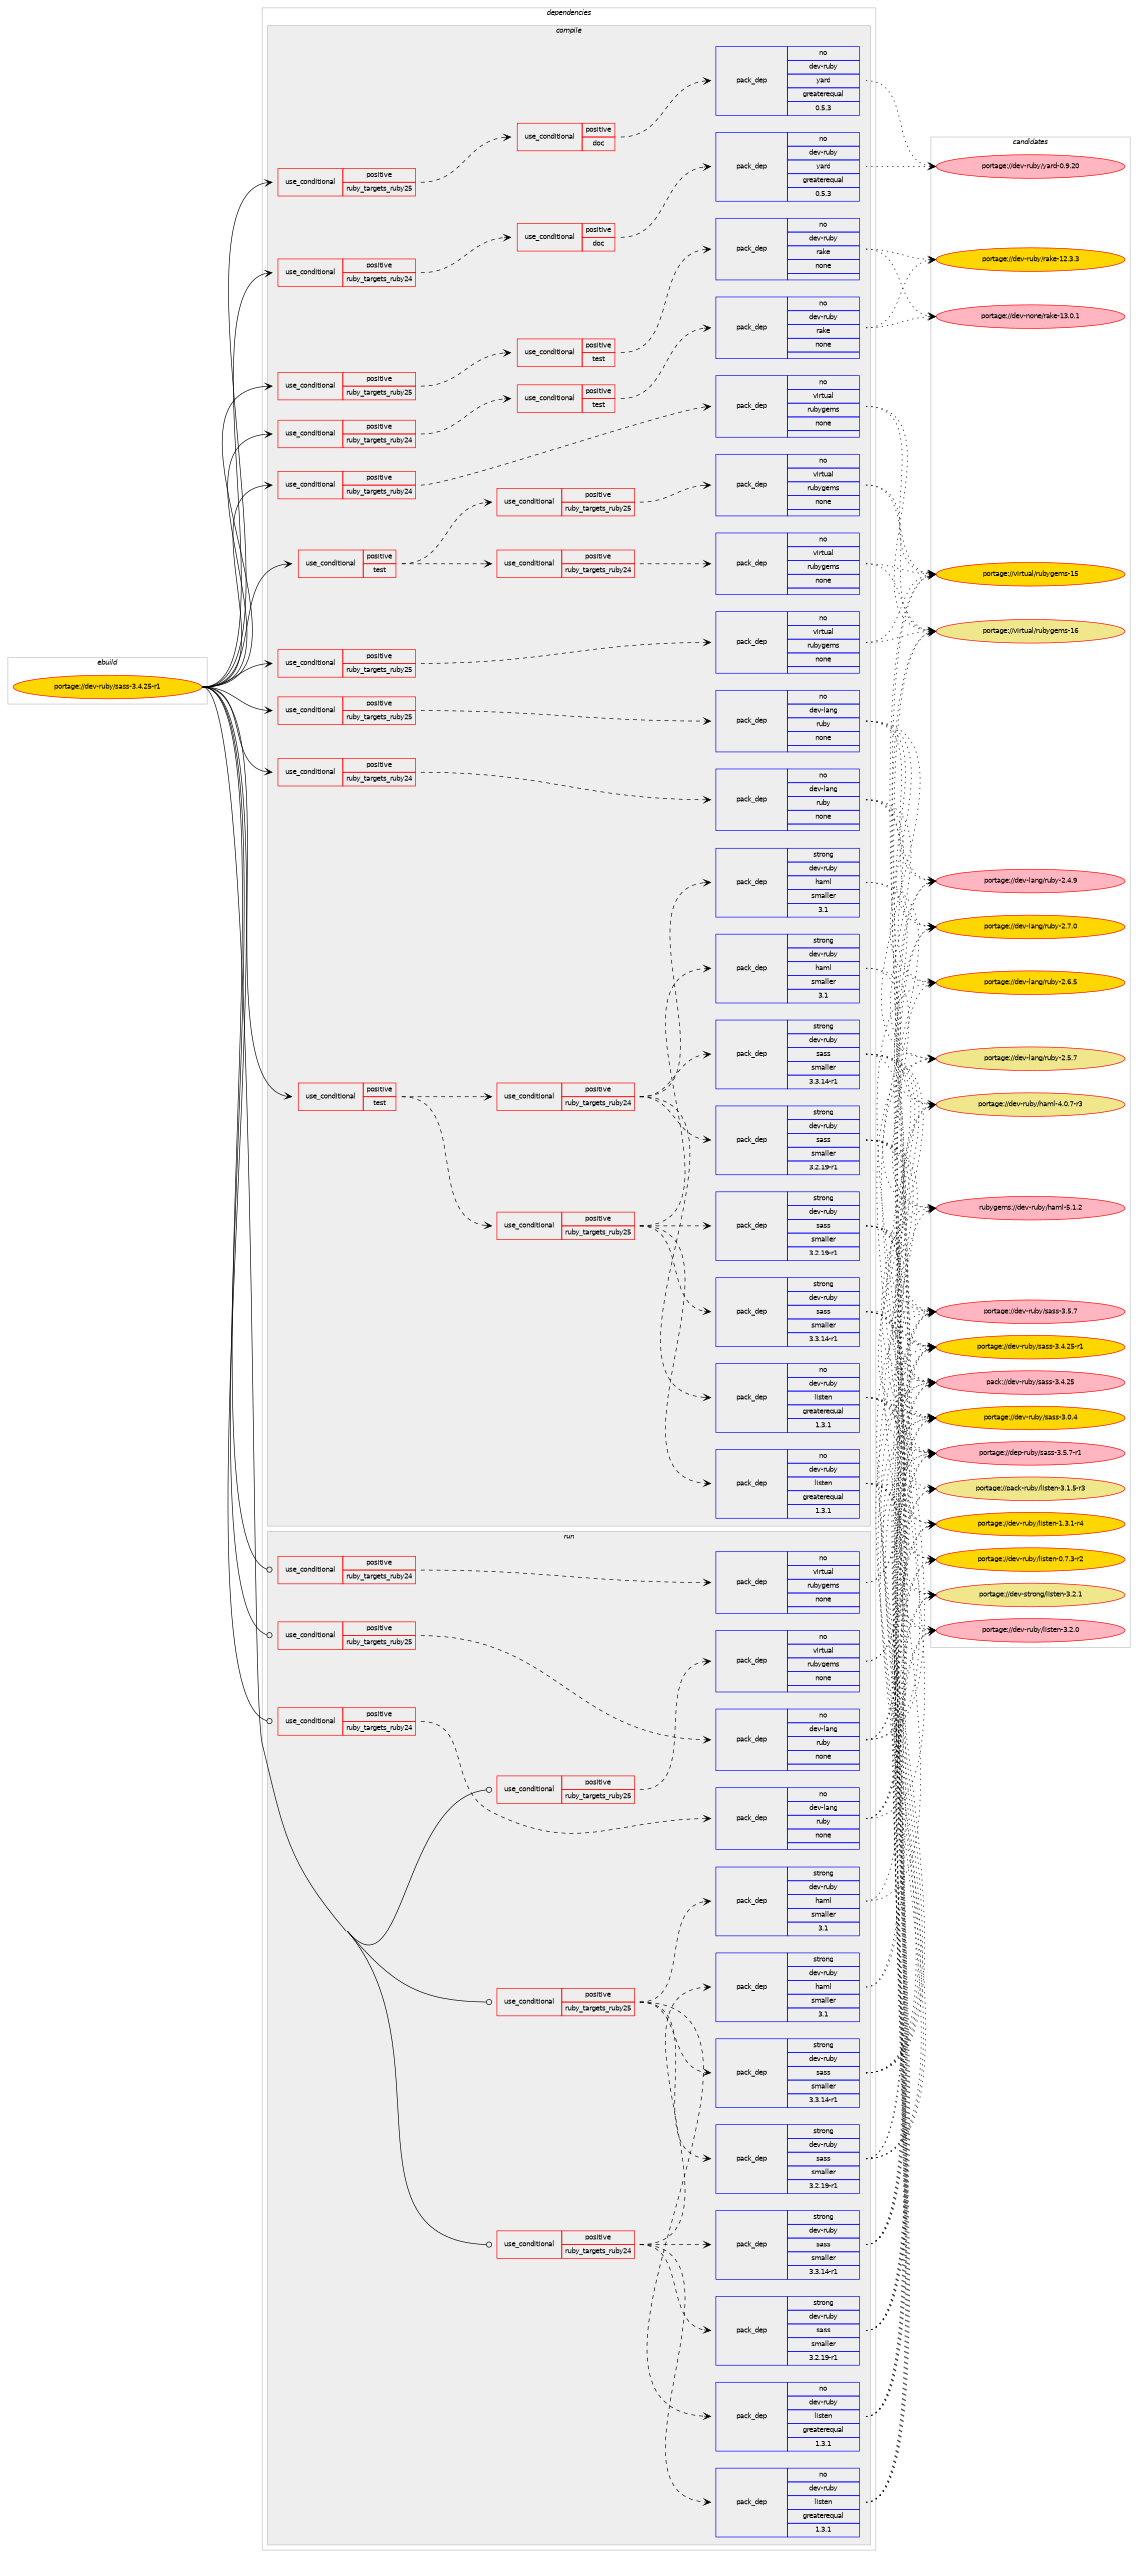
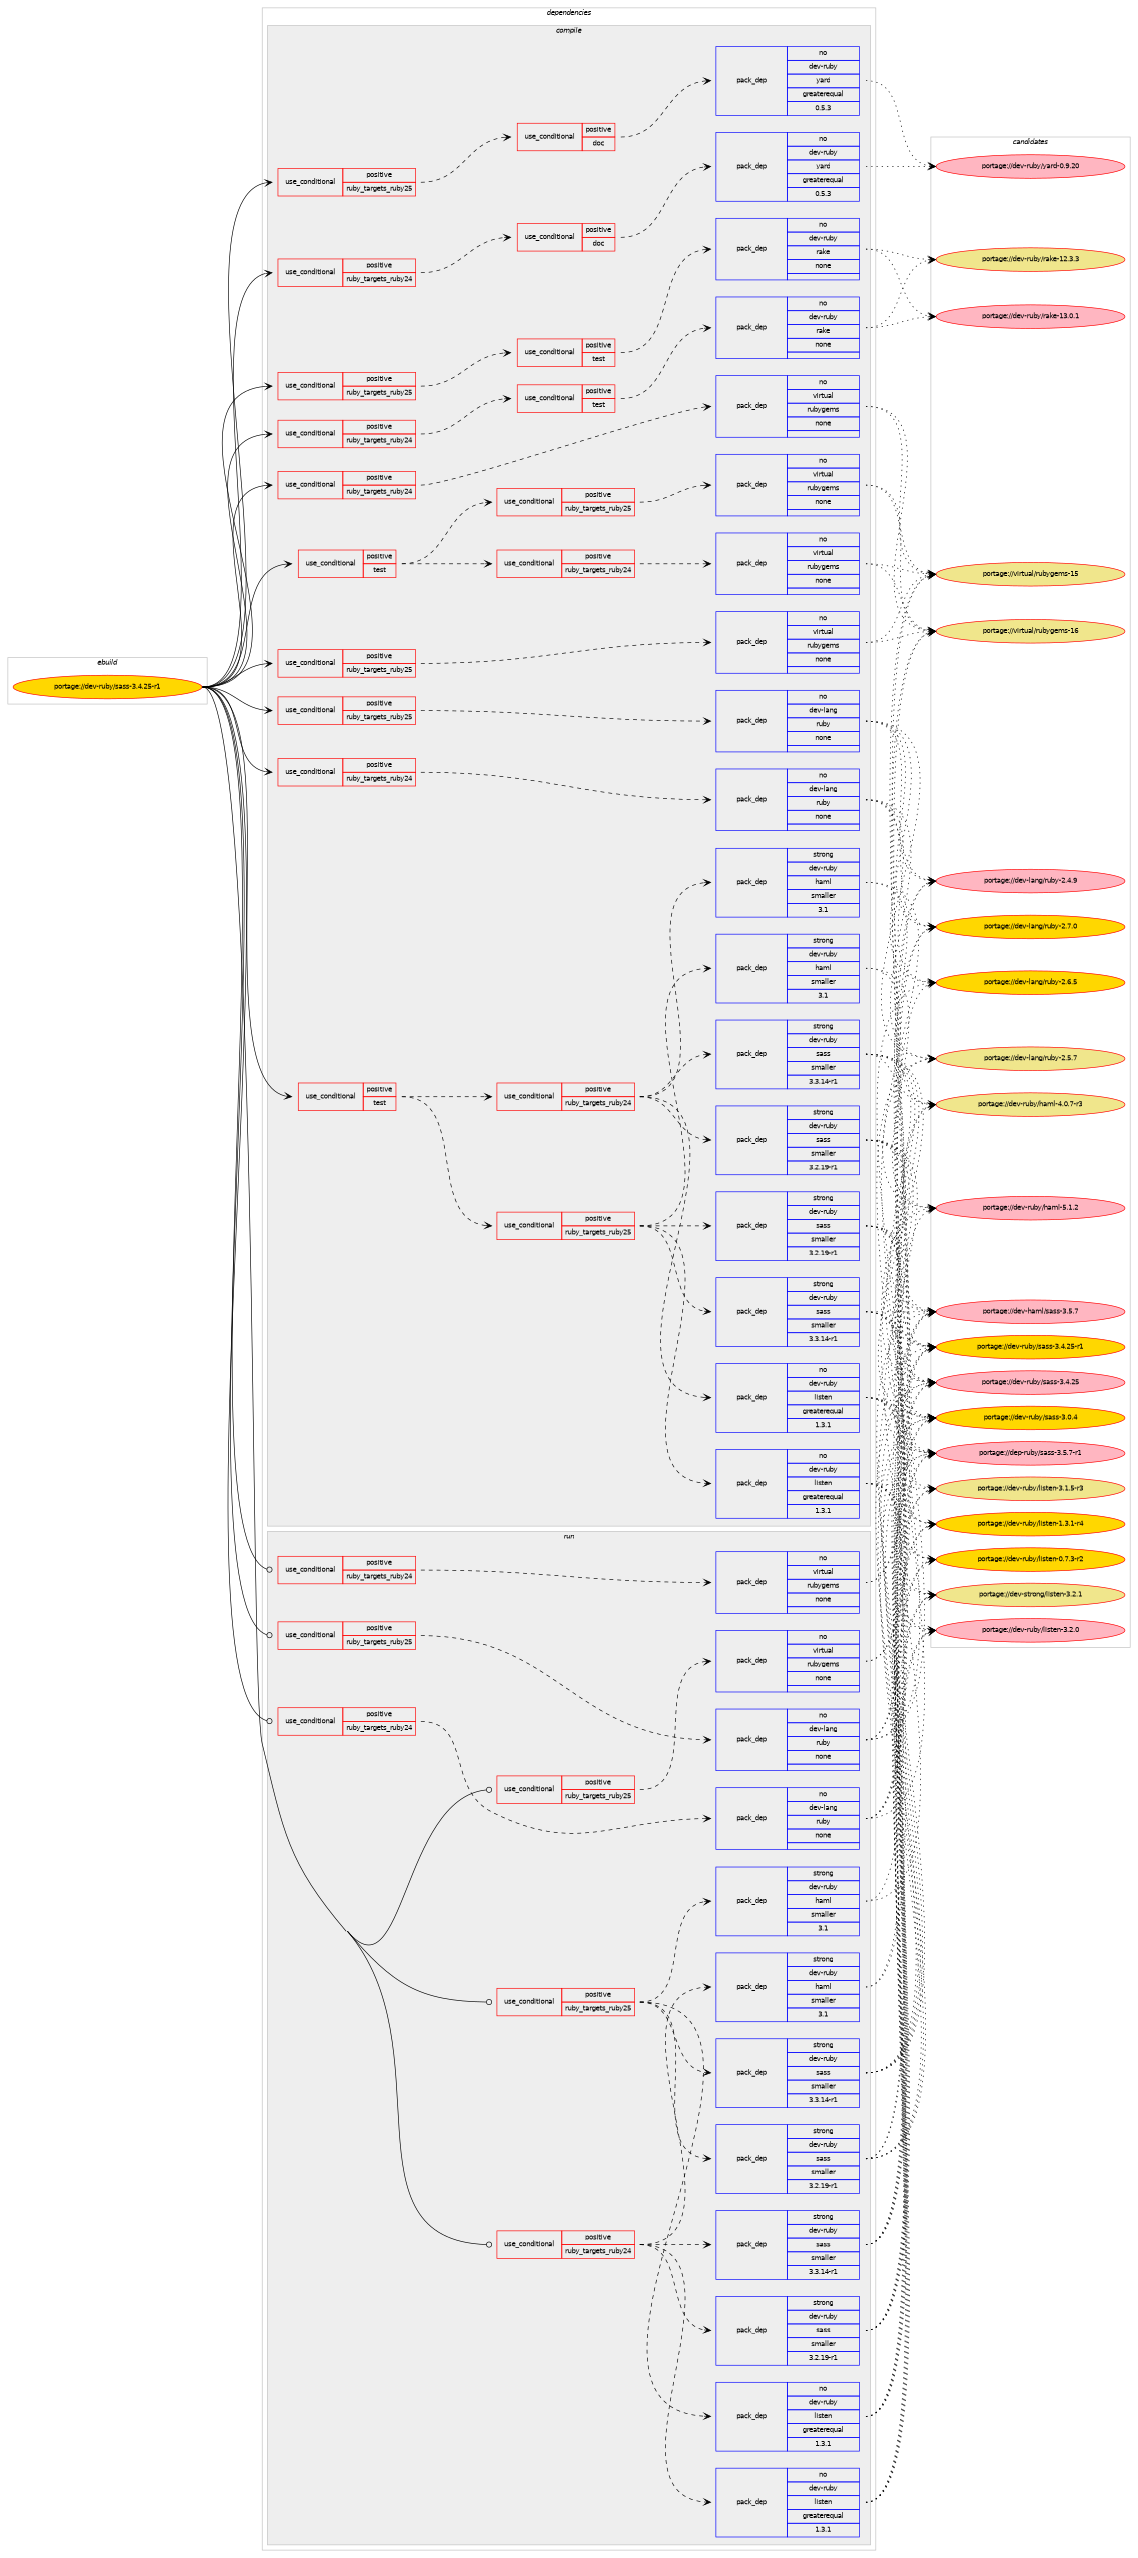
(1031, 260) -> (1031, 260)
(1031, 317) -> (1031, 317)
(1031, 574) -> (1031, 574)
(1031, 1208) -> (1031, 1208)
(1031, 1312) -> (1031, 1312)
(1031, 1383) -> (1031, 1383)
(1031, 1489) -> (1031, 1489)
